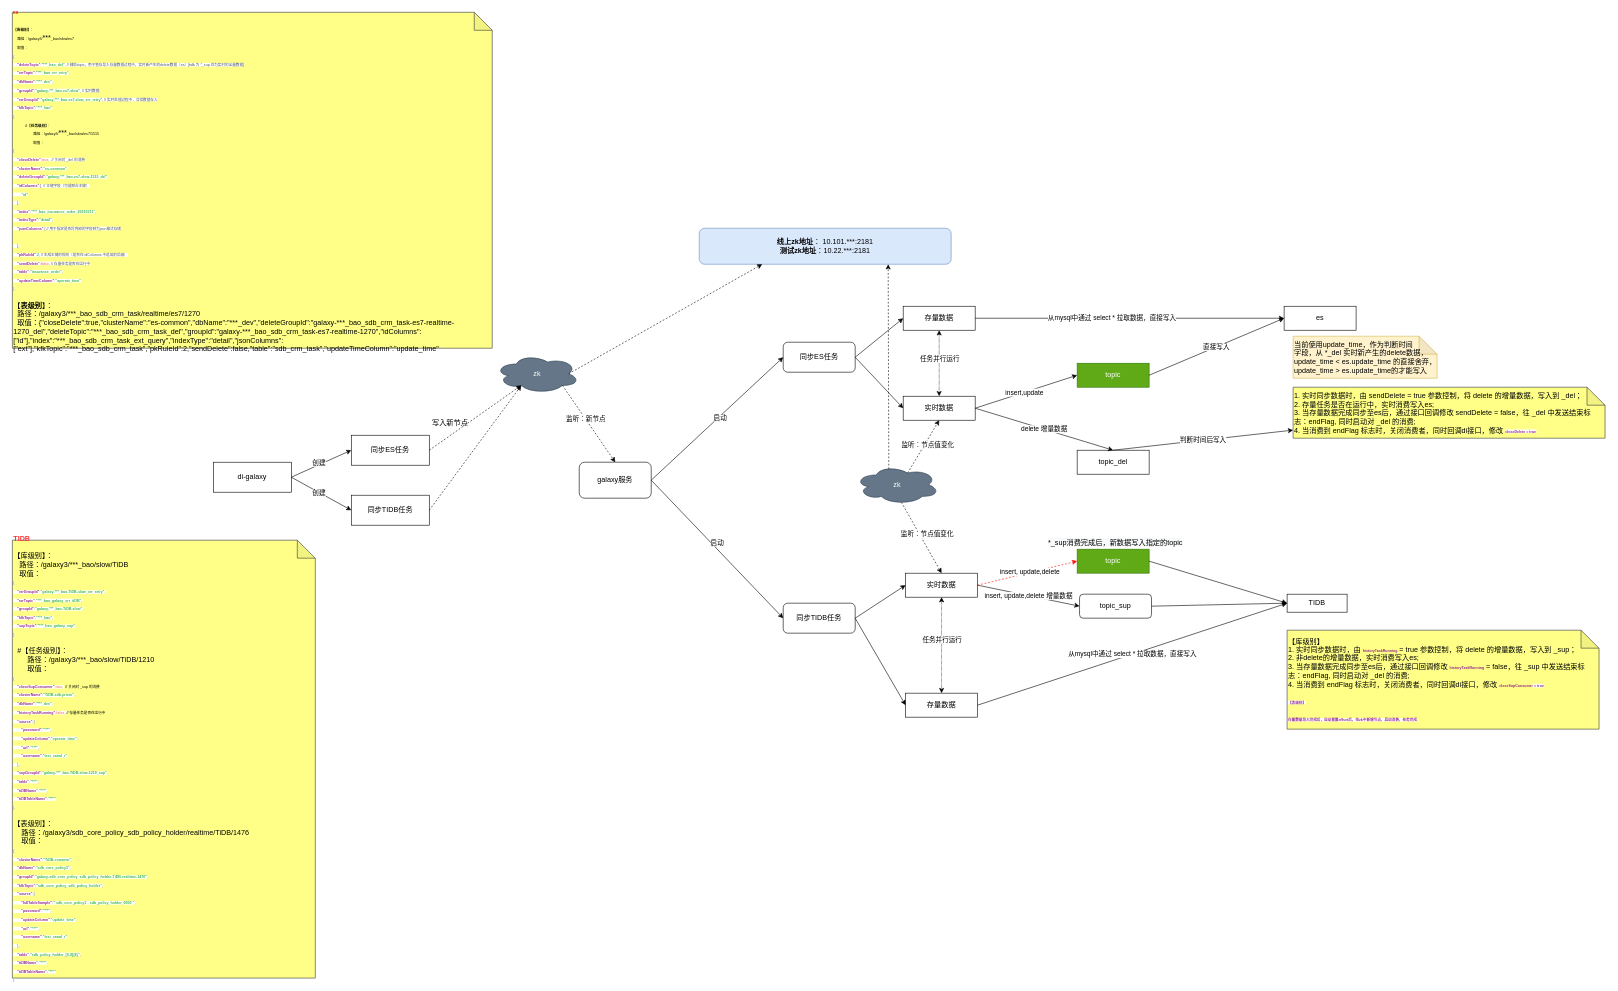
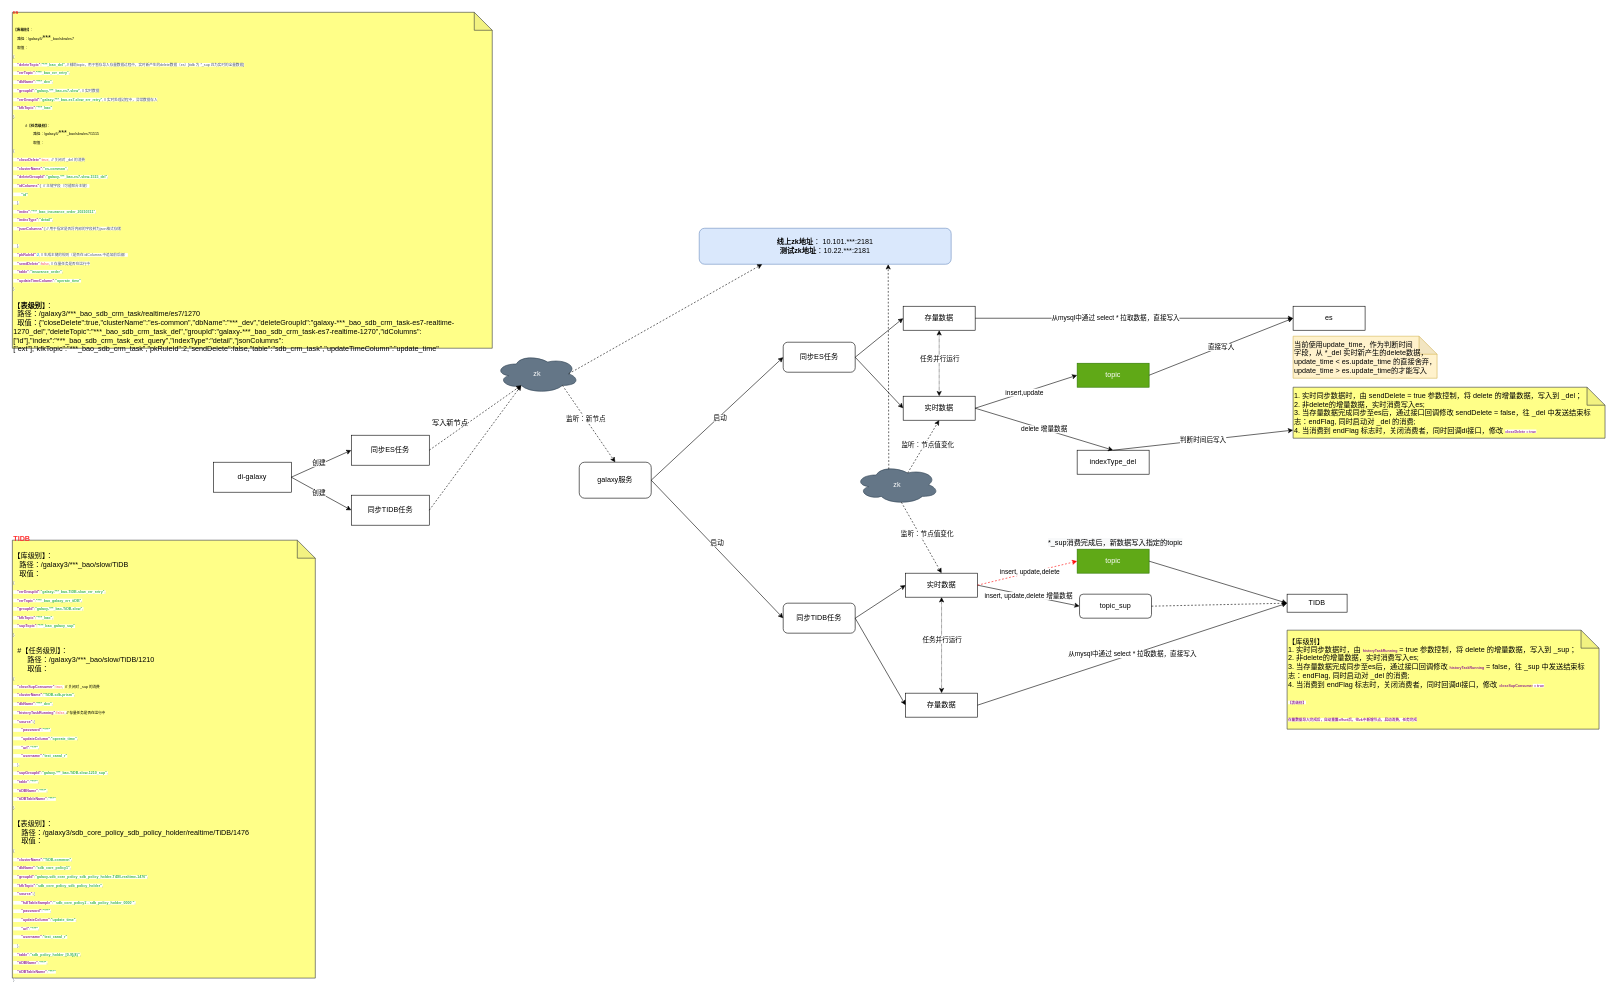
(1320, 318) -> (1329, 318)
(1450, 413) -> (1450, 413)
(1113, 462) -> (1113, 462)
(1217, 605) -> (1217, 605)
